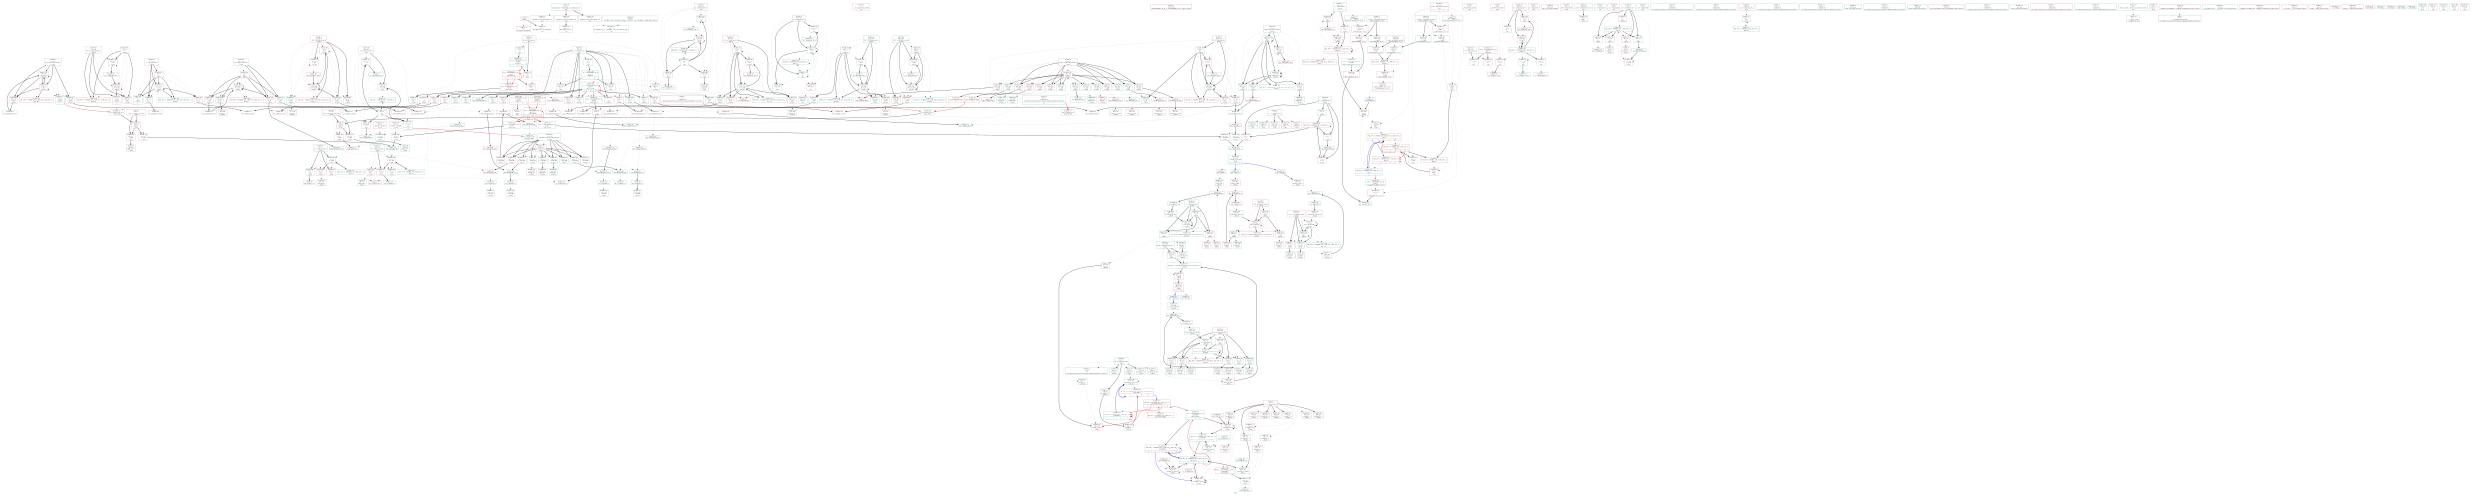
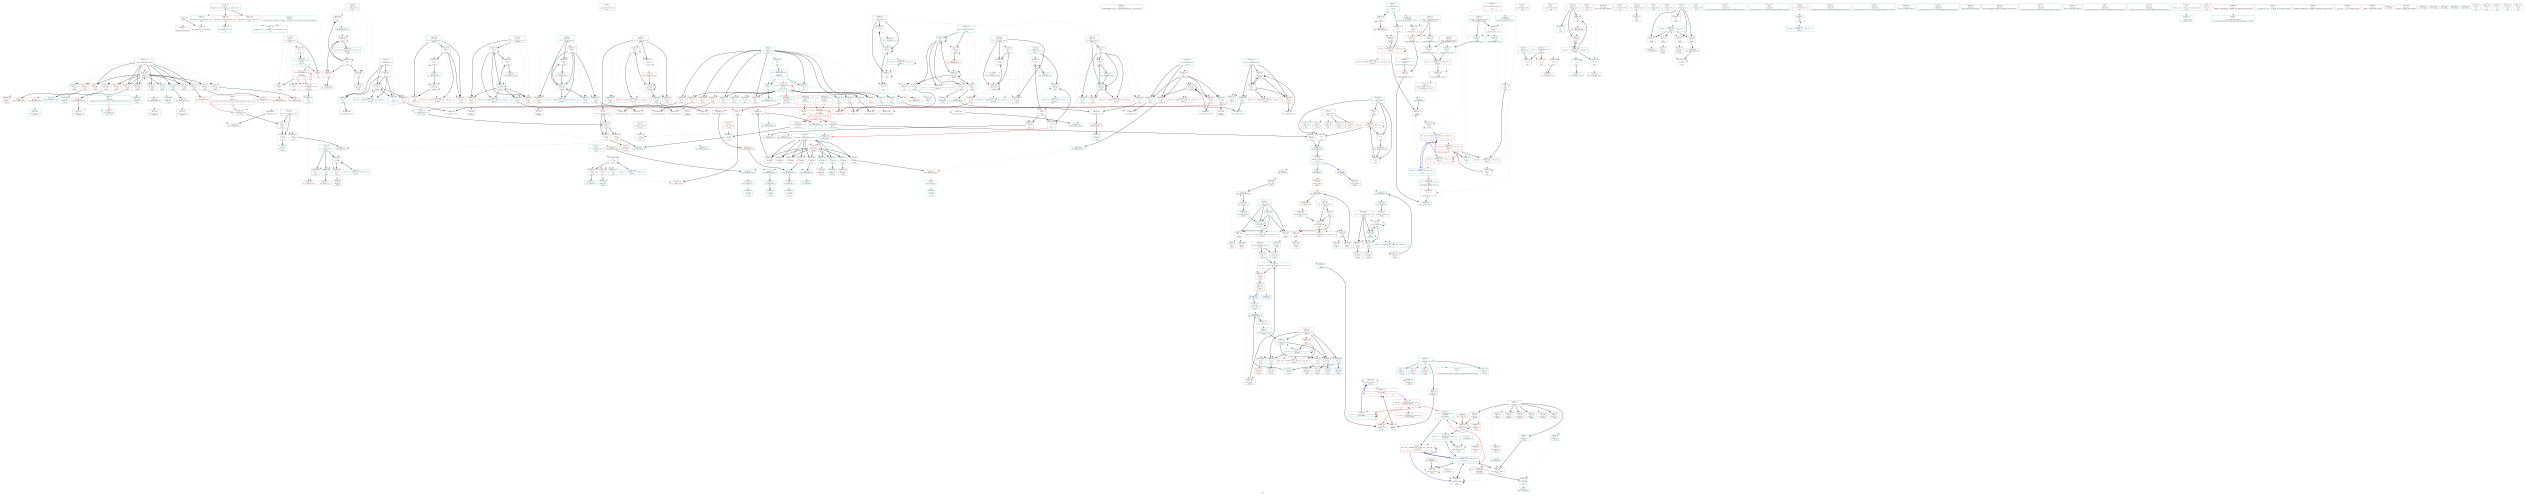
(339, 67) -> (603, 65)
(85, 75) -> (440, 44)
(379, 159) -> (594, 159)
